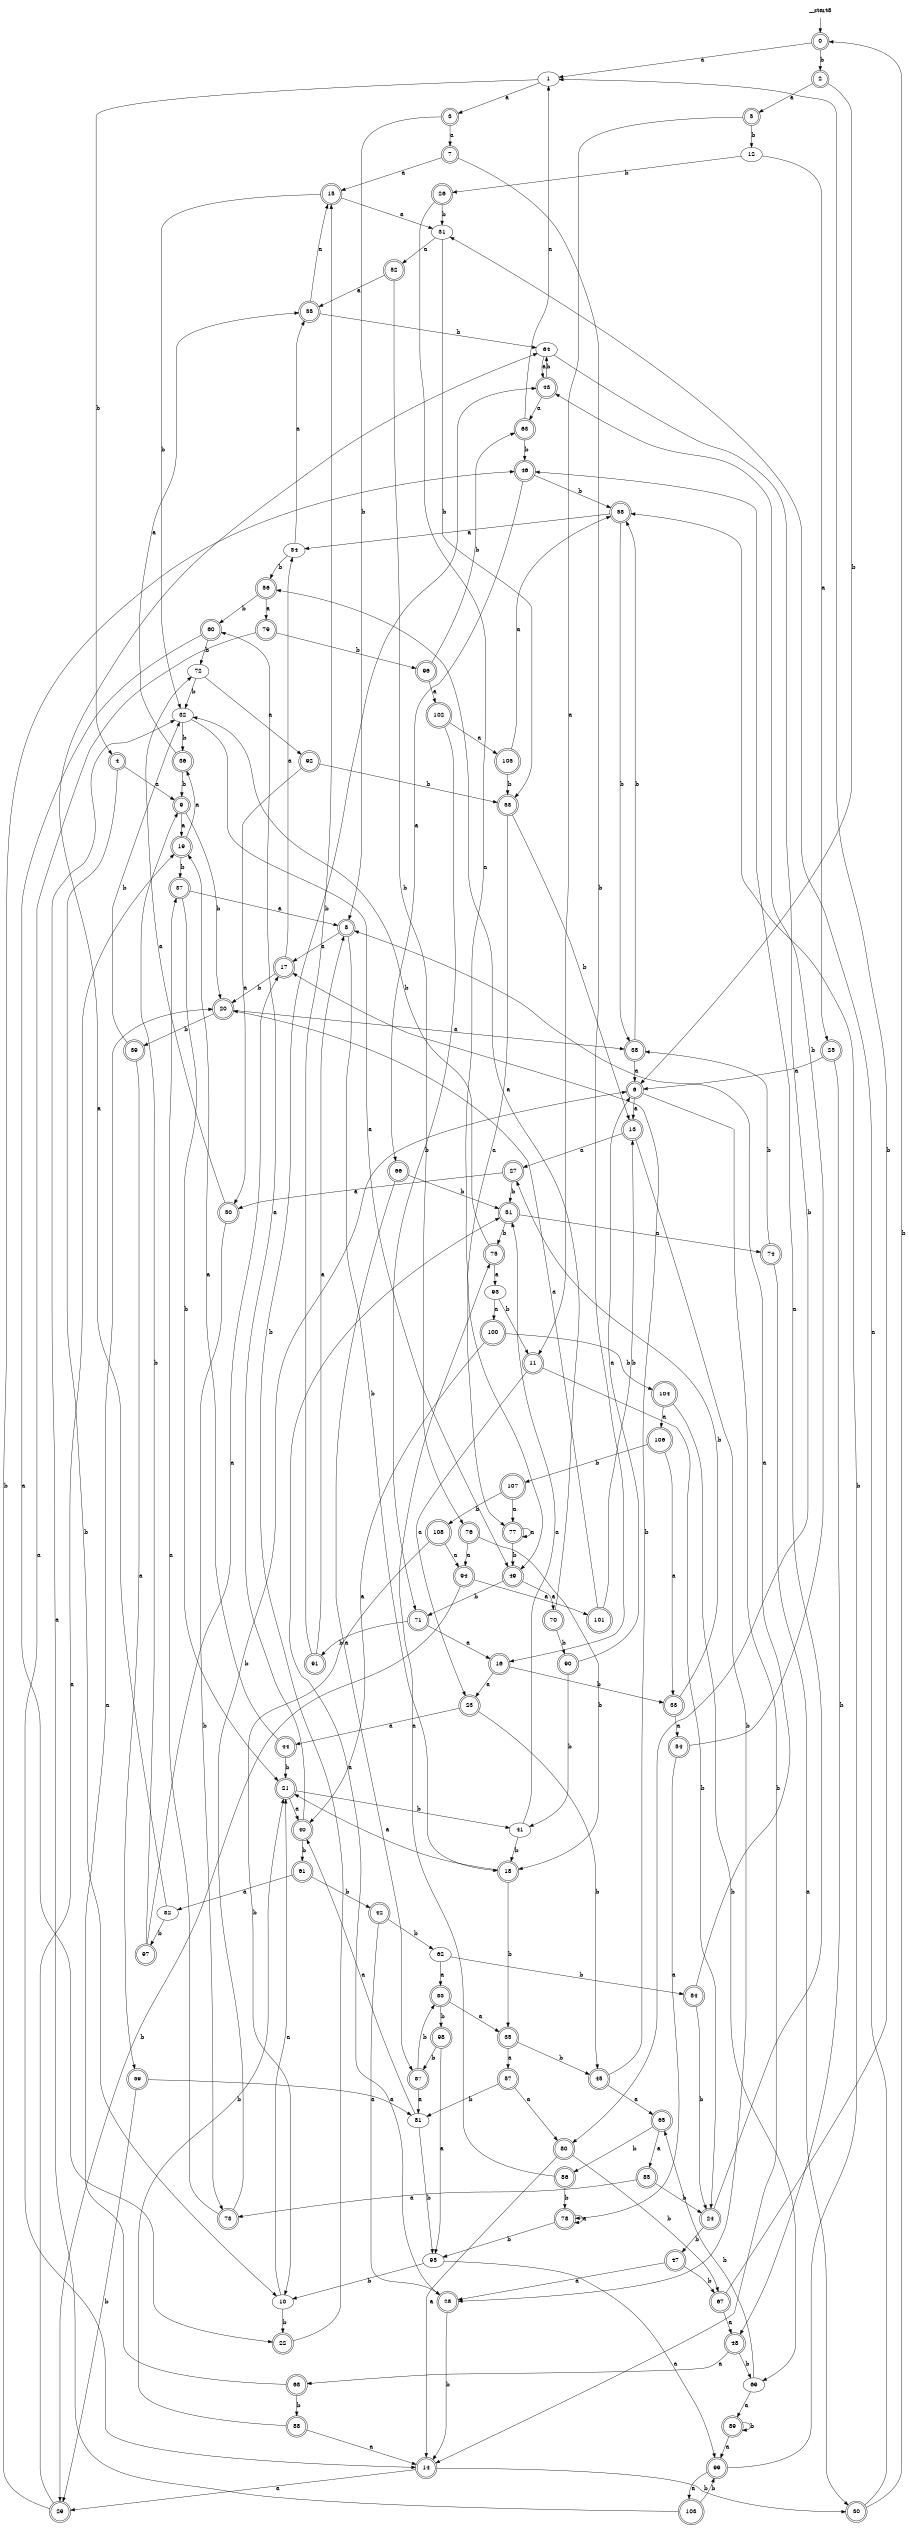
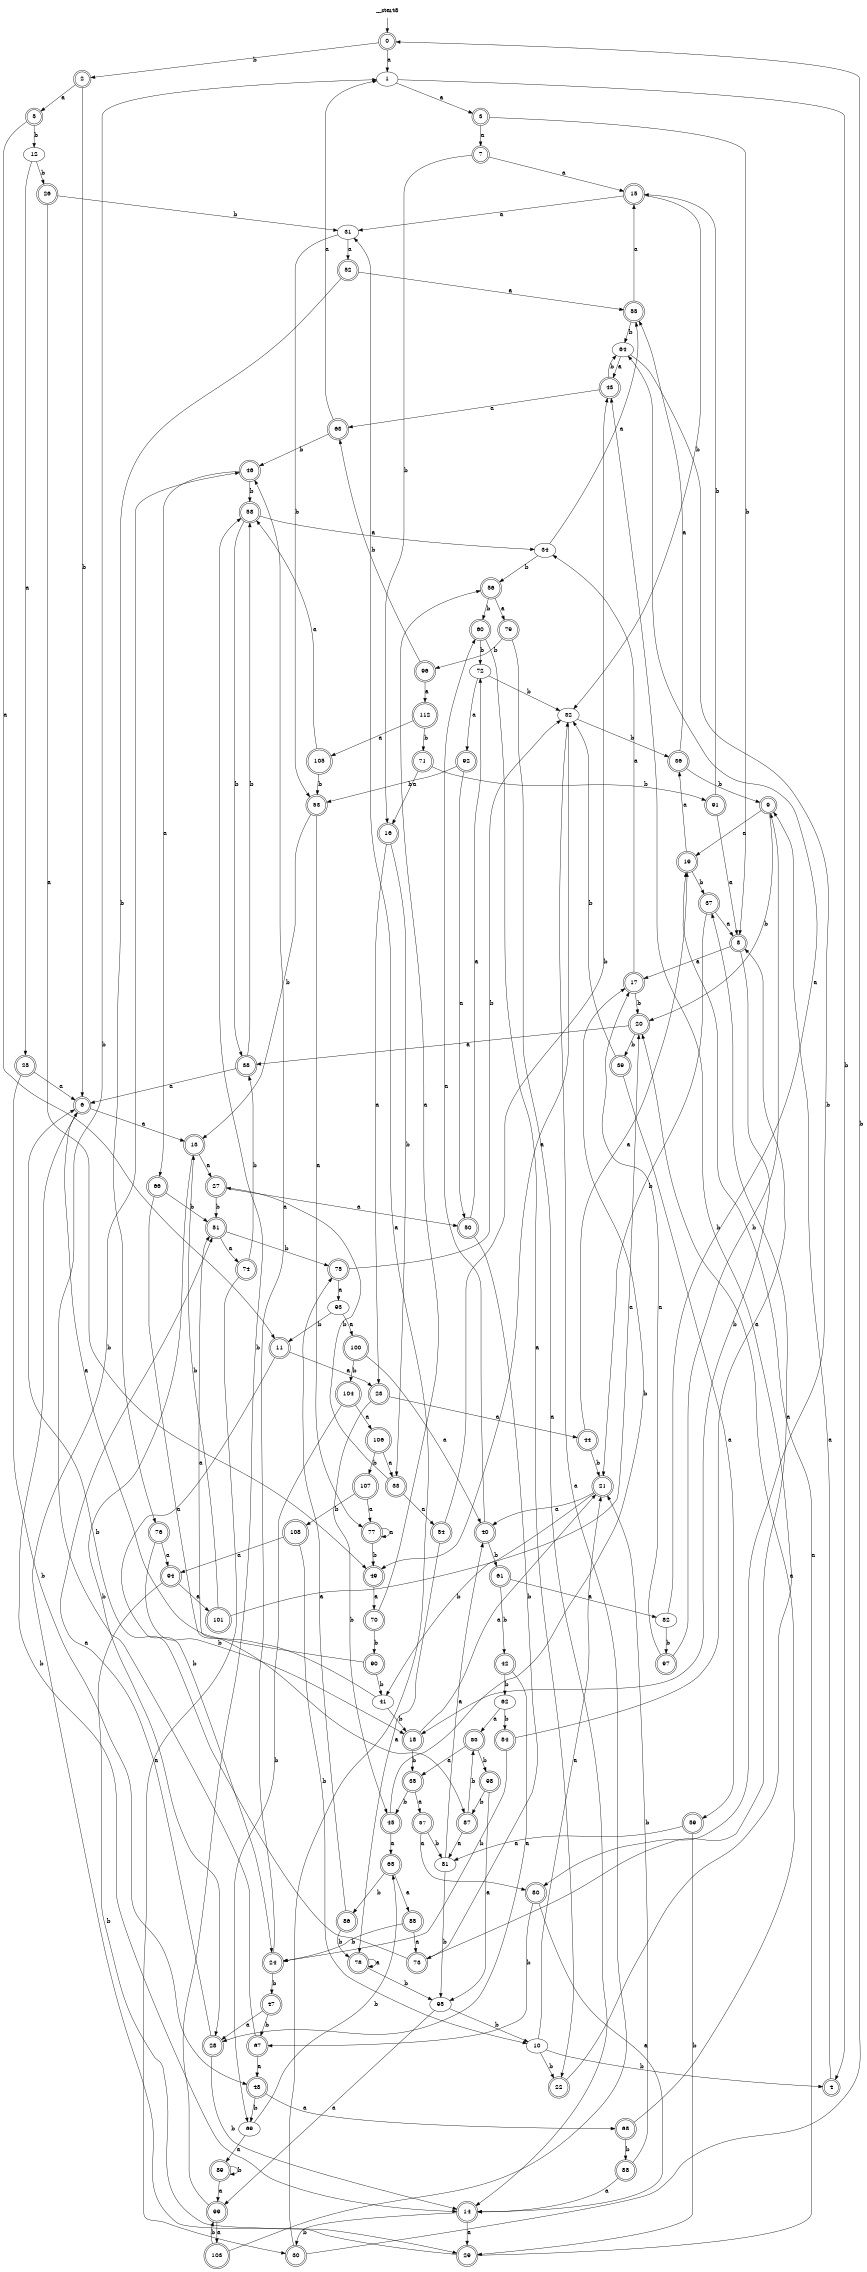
(439, 715) -> (425, 715)
(84, 1557) -> (681, 2075)
(467, 1597) -> none
